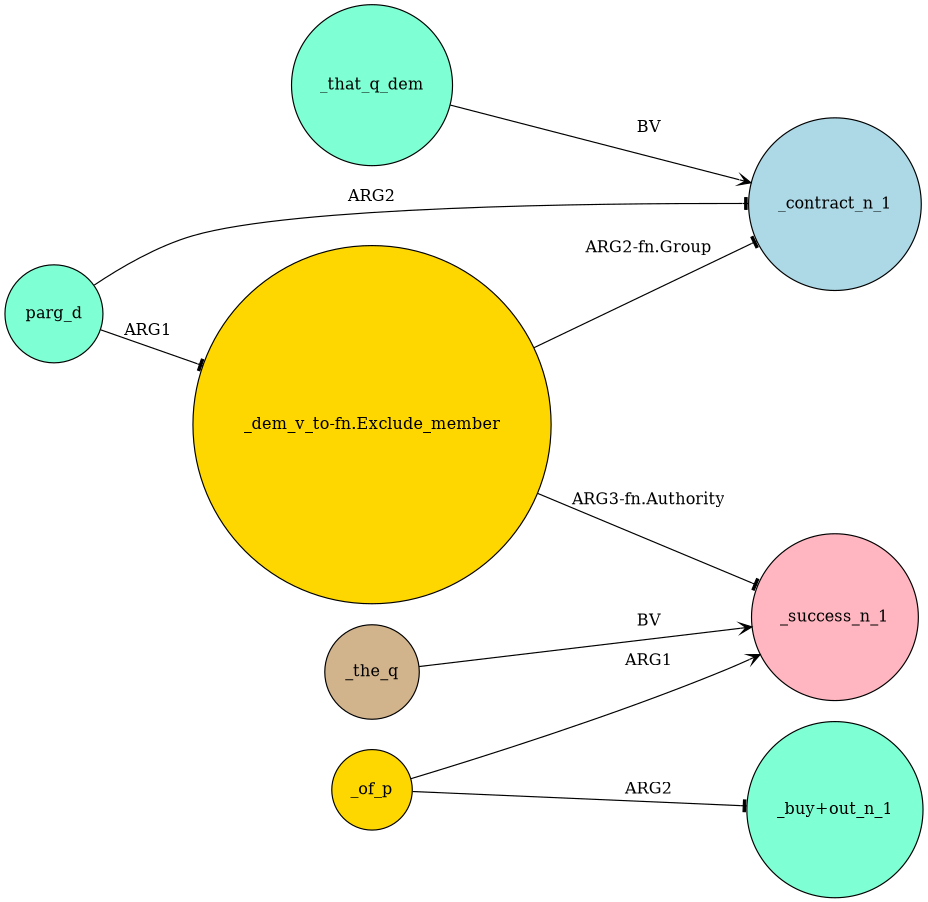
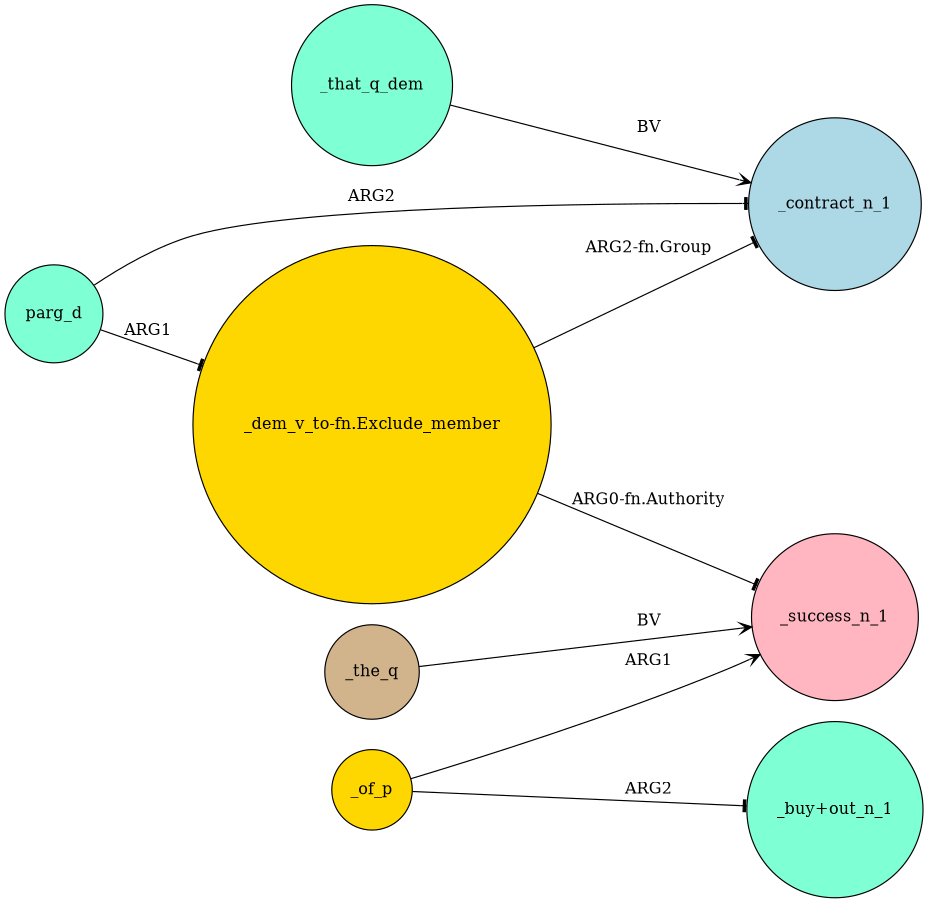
(649, 500) -> (649, 500)
